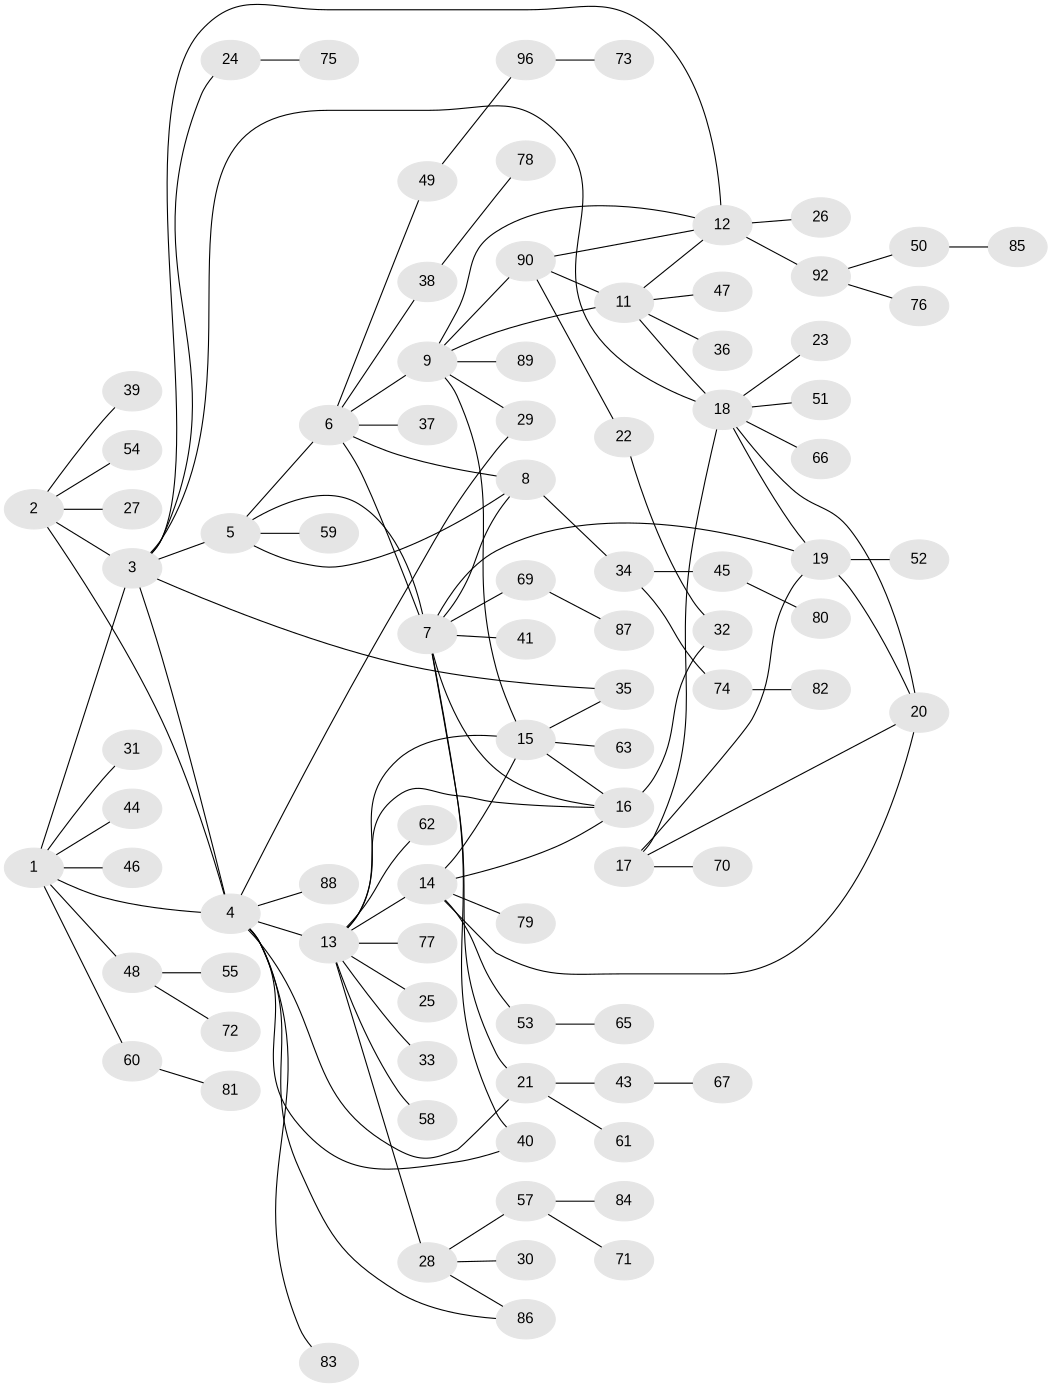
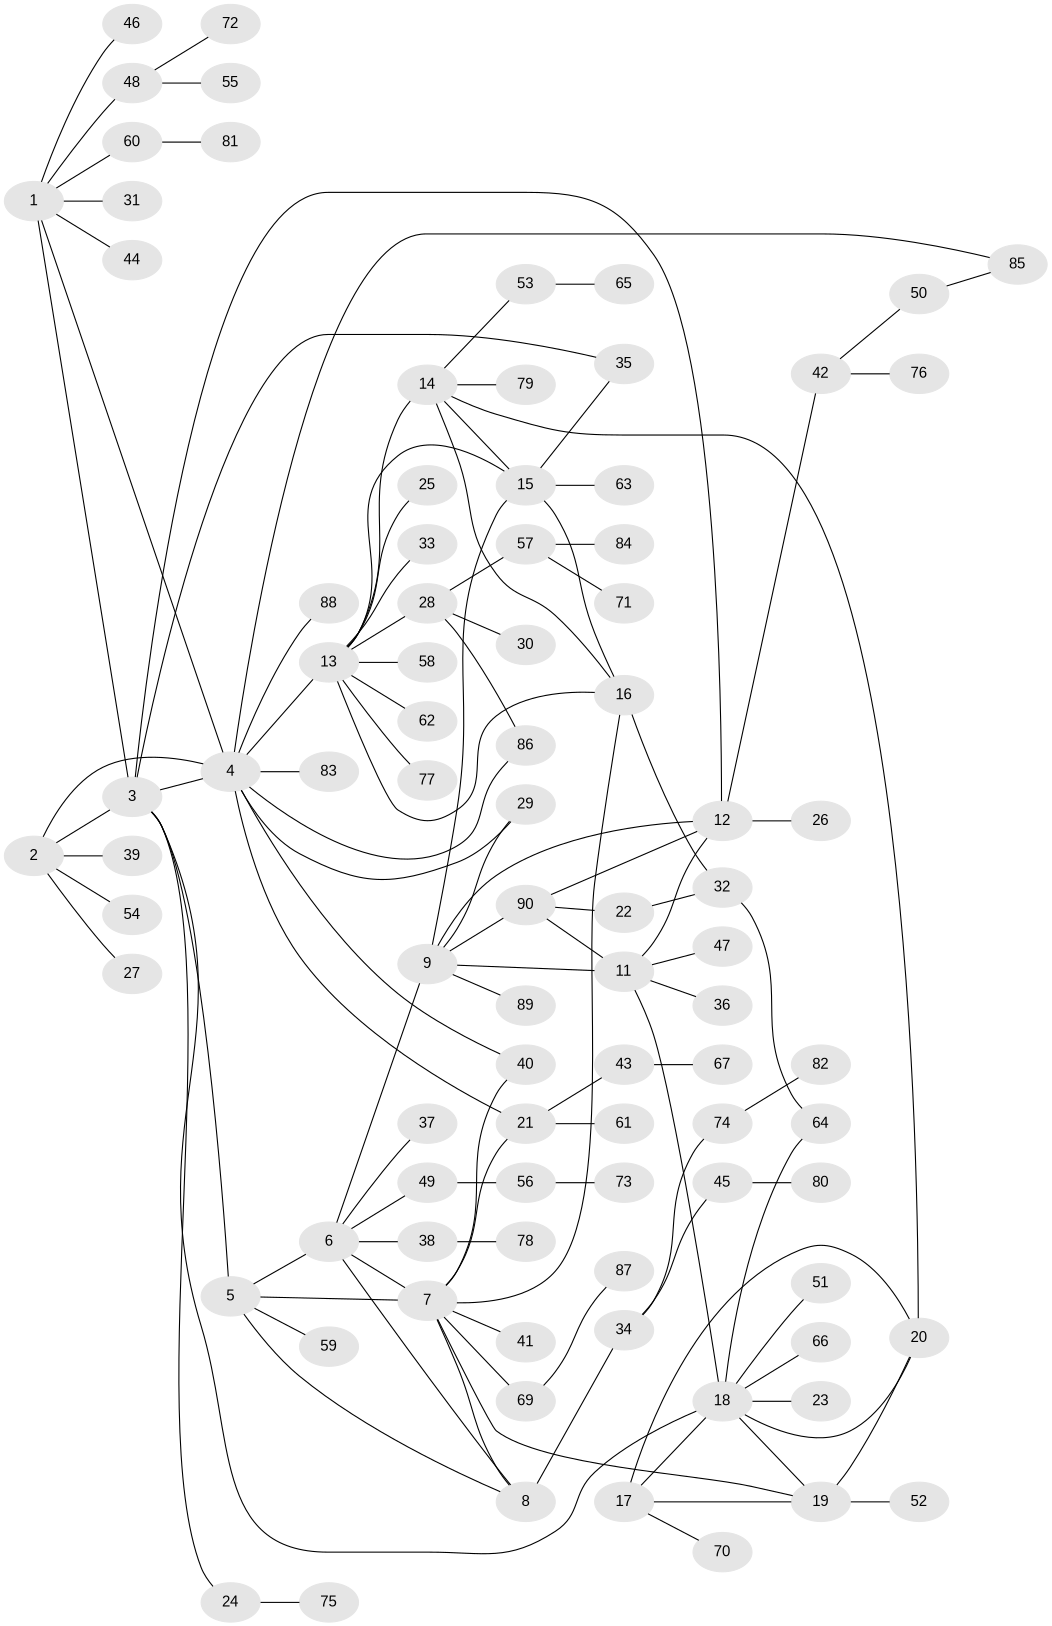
(526, 60) -> (526, 1183)
none -> (423, 235)
(821, 276) -> (821, 374)
none -> (821, 1124)
